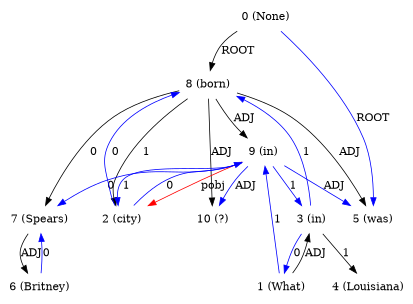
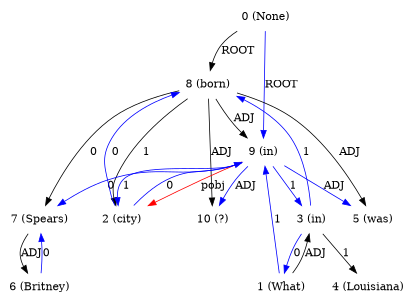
(345, 105) -> (264, 81)
